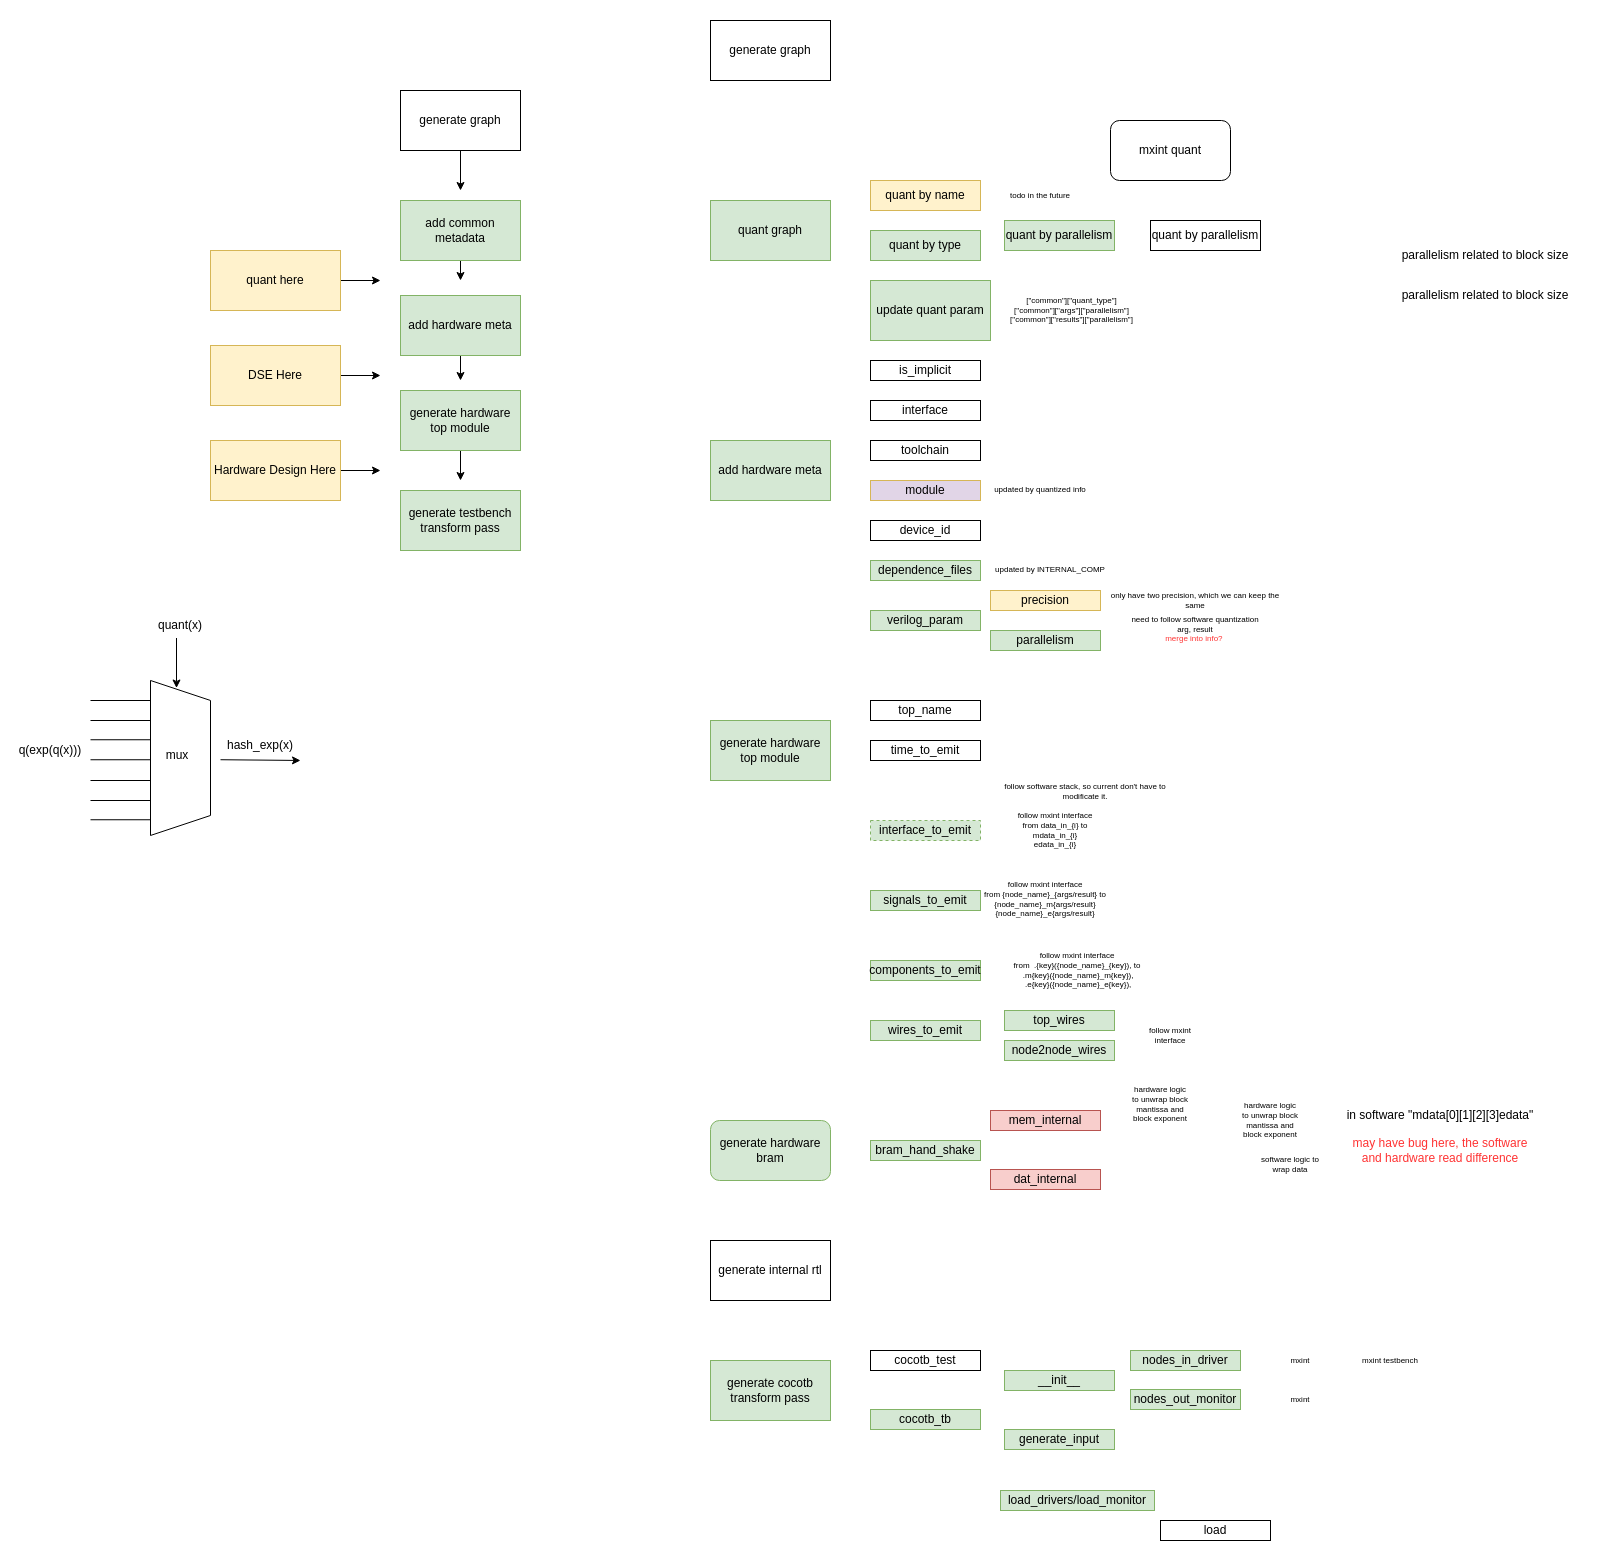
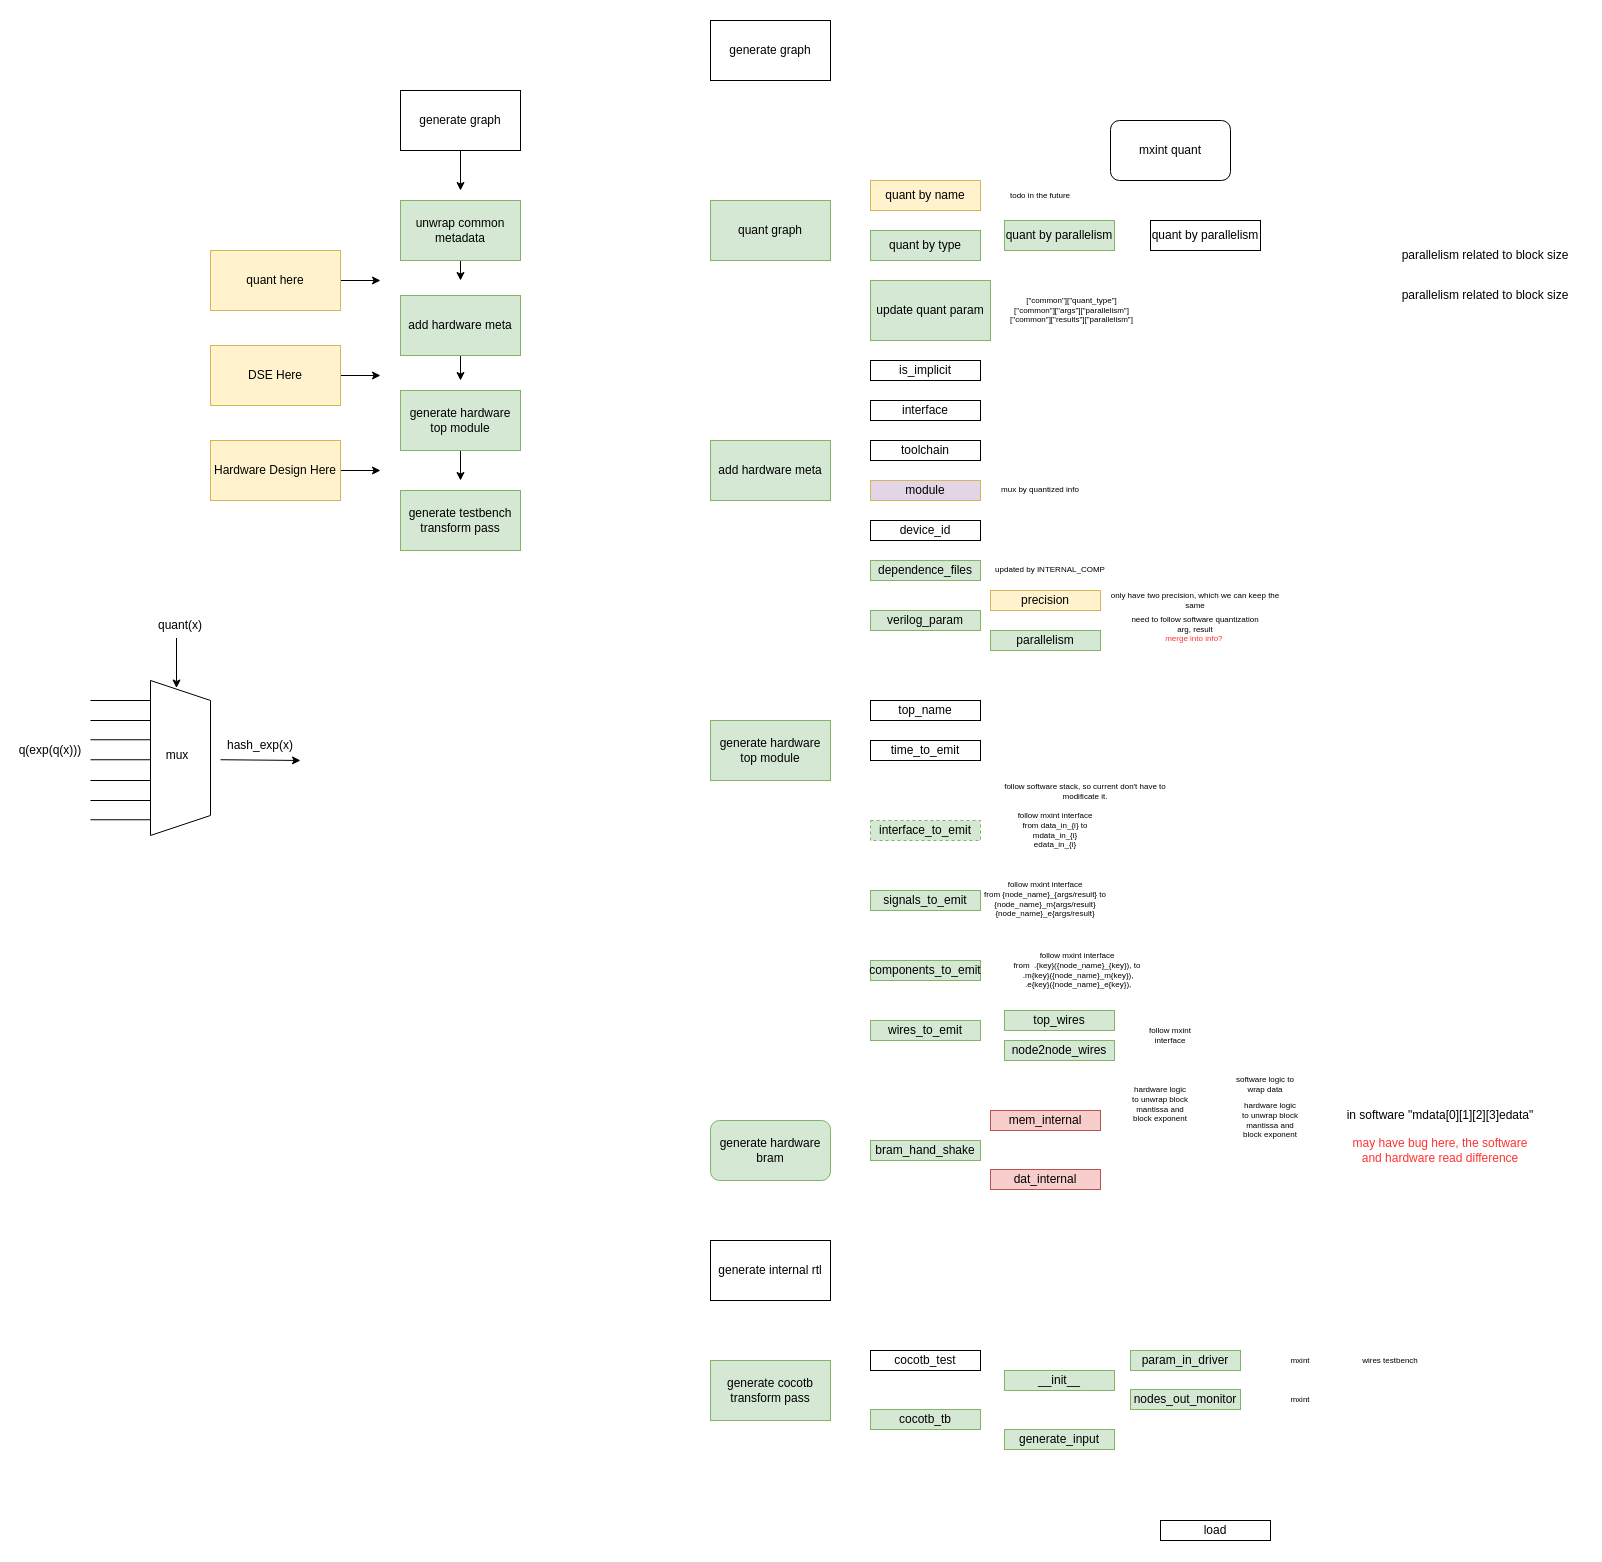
(461, 231) -> (461, 231)
(1041, 490) -> (1041, 490)
(1291, 1164) -> (1266, 1084)
(1186, 1361) -> (1186, 1361)
(1391, 1361) -> (1391, 1361)
(1078, 1501) -> none
